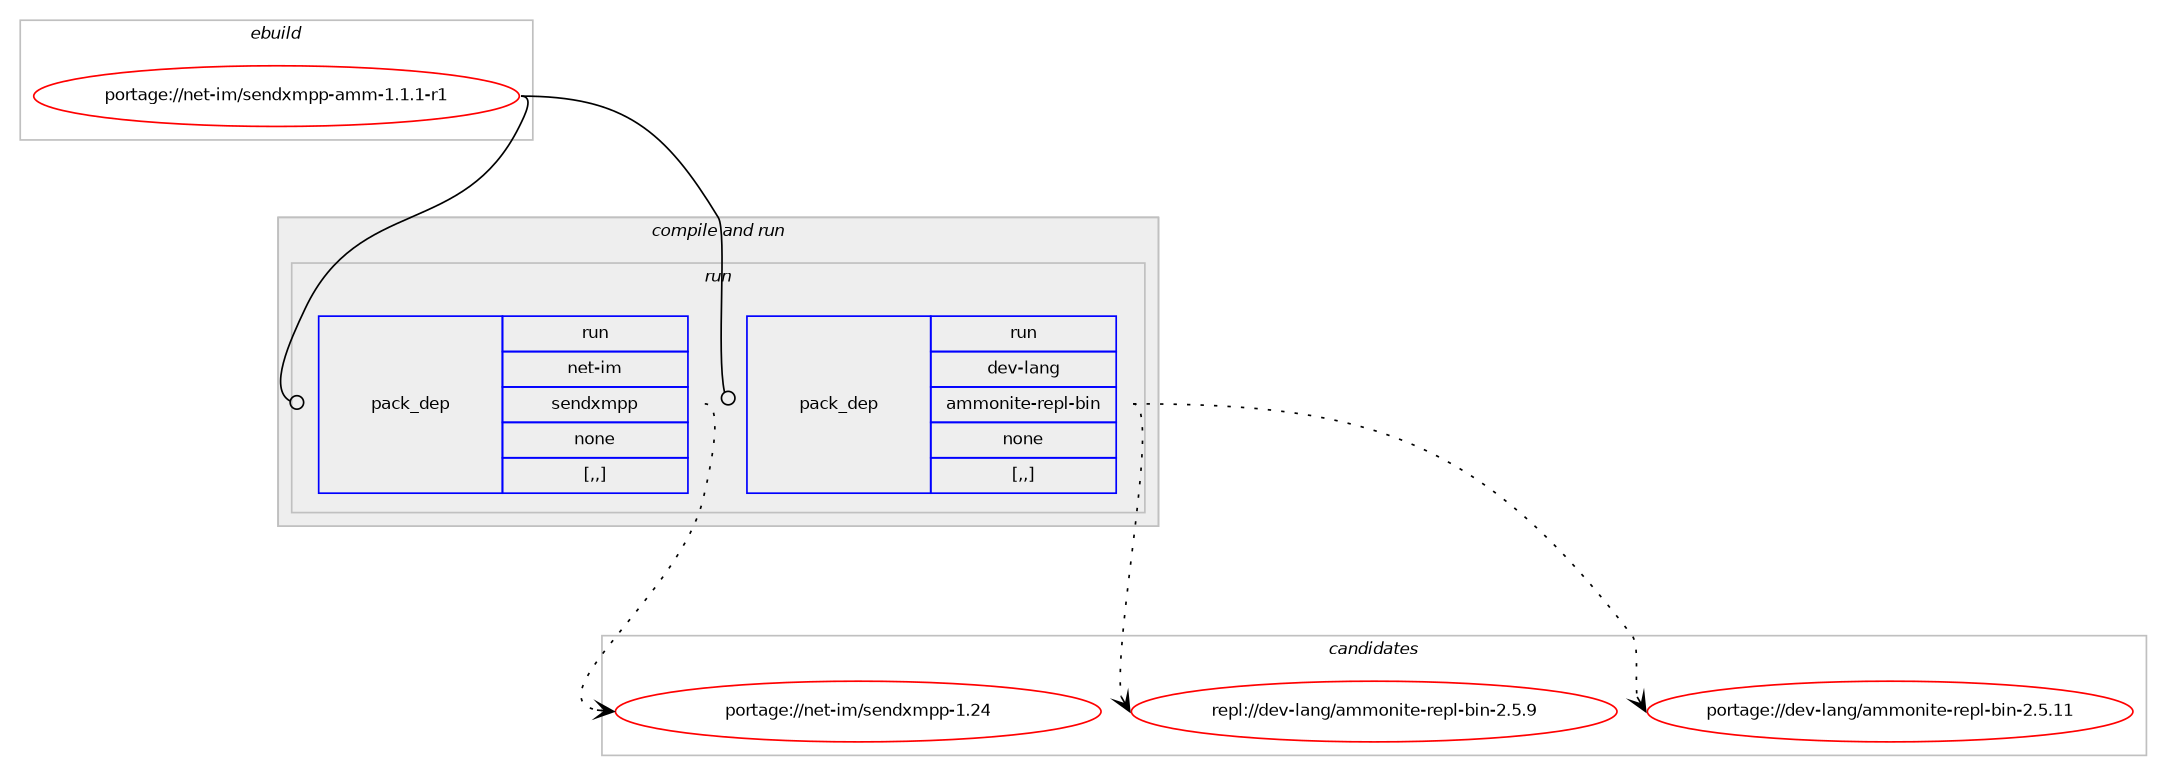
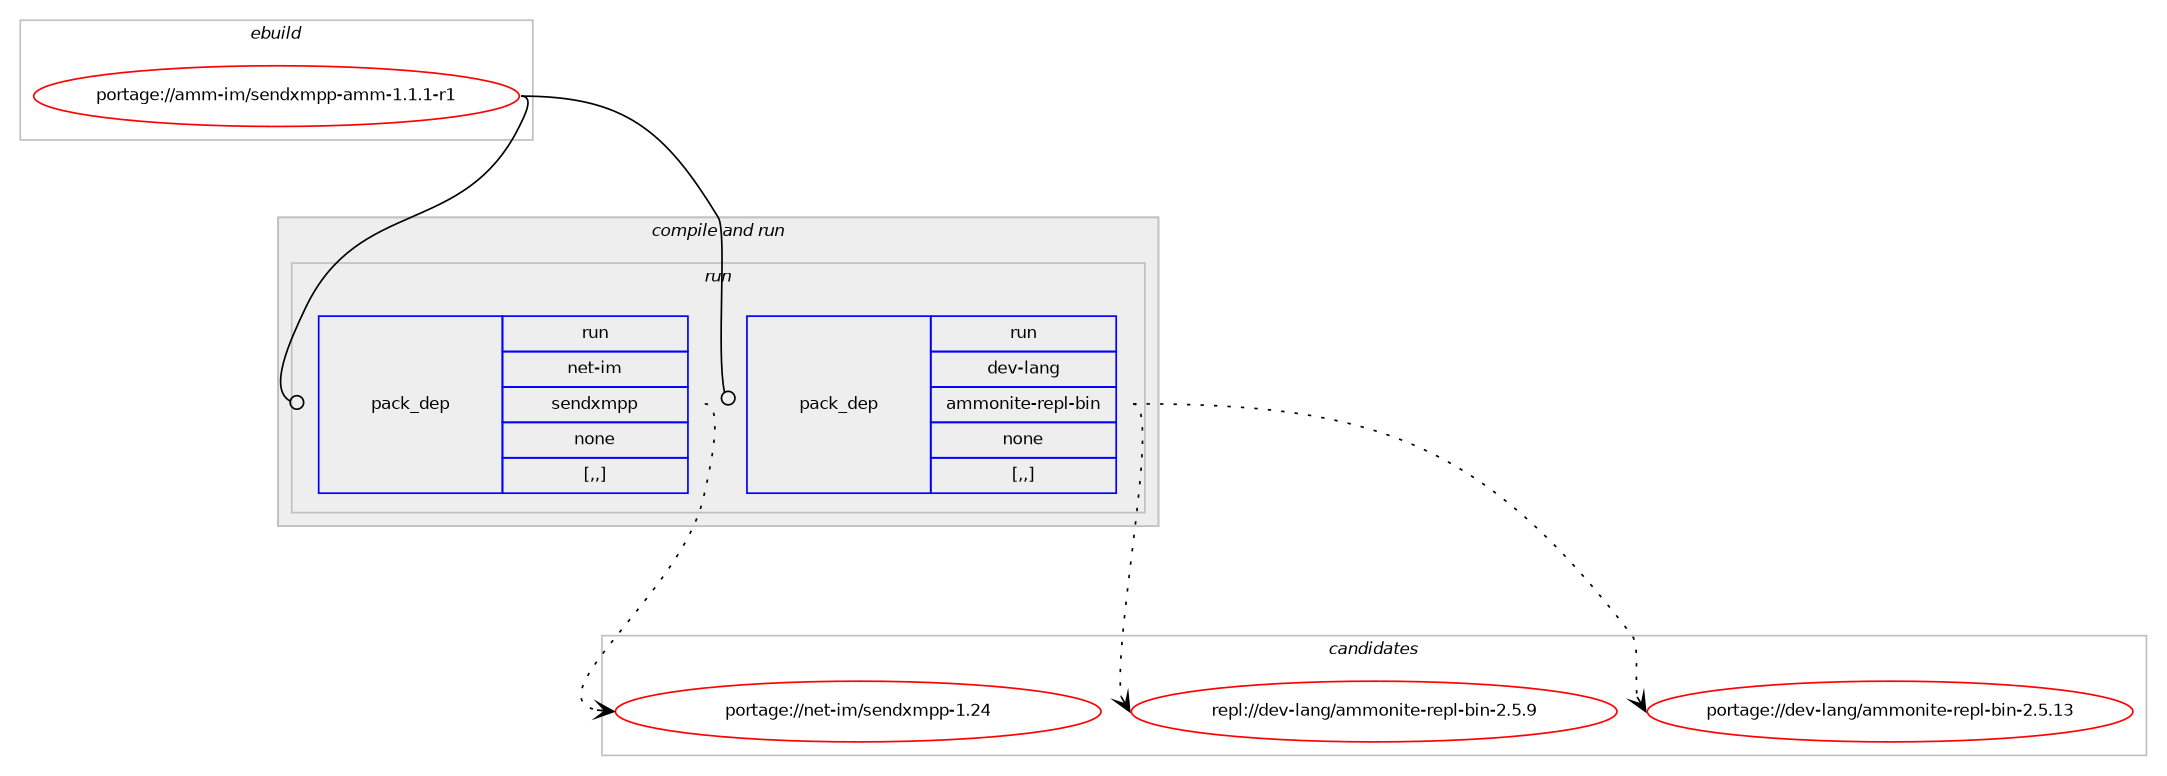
(277, 96) -> (277, 96)
(1890, 712) -> (1890, 712)
